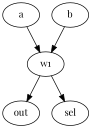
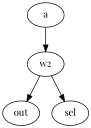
(70, 15) -> none
(46, 64) -> (46, 64)
